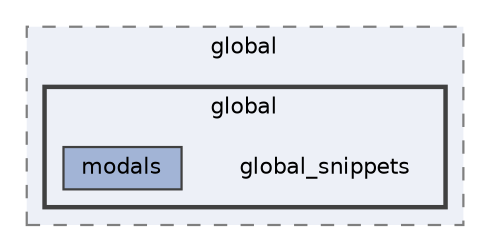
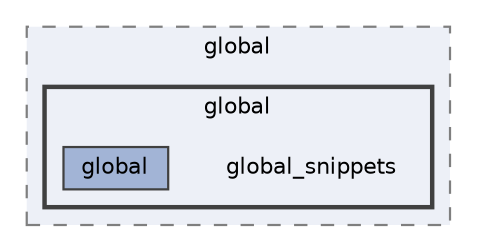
(123, 168) -> (116, 168)
